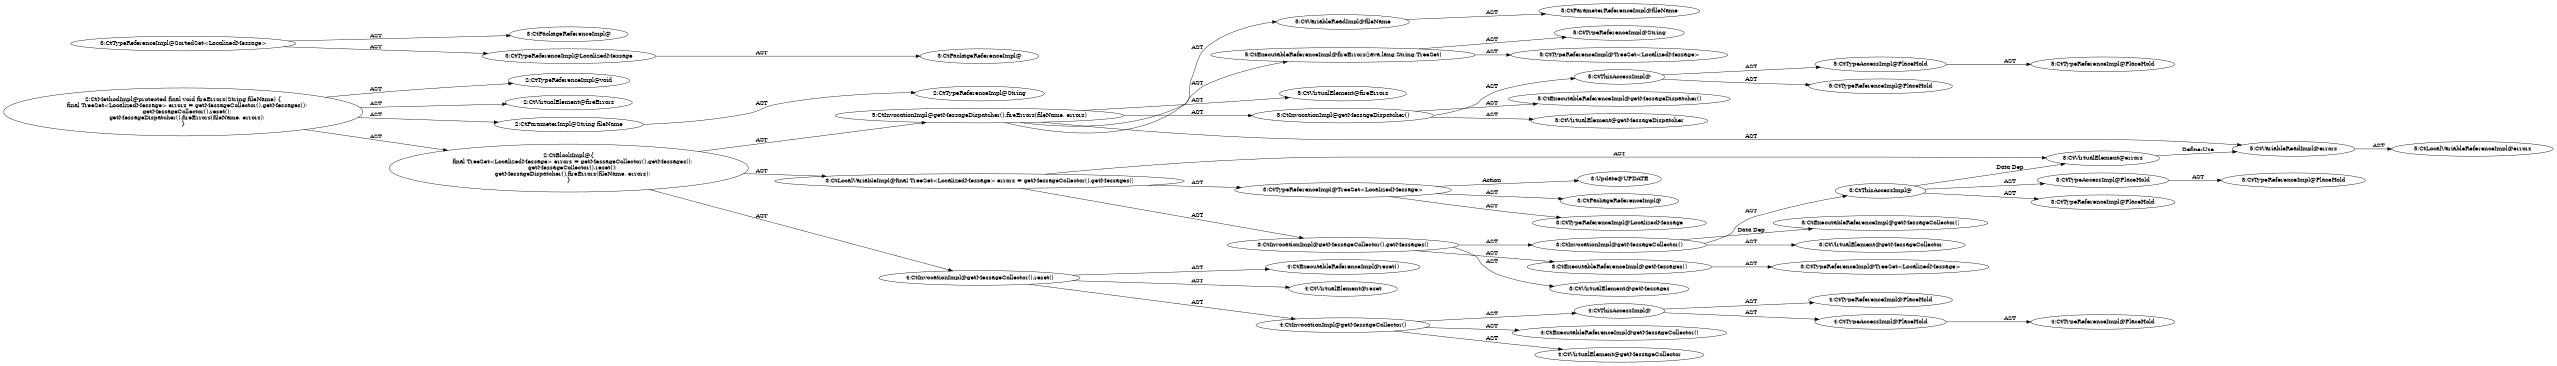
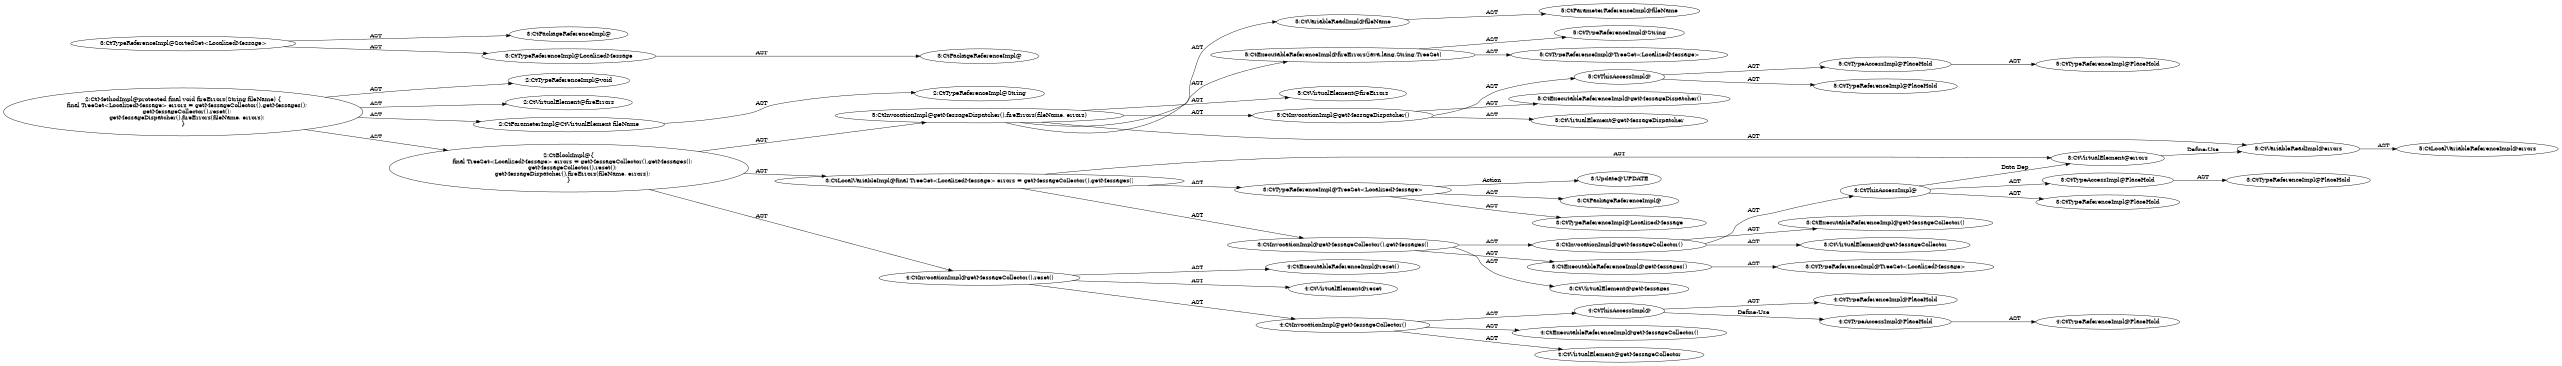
(569, 125) -> (569, 125)
(1751, 230) -> (1754, 229)
(1751, 313) -> (1754, 313)
